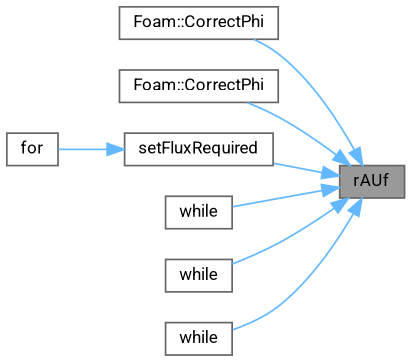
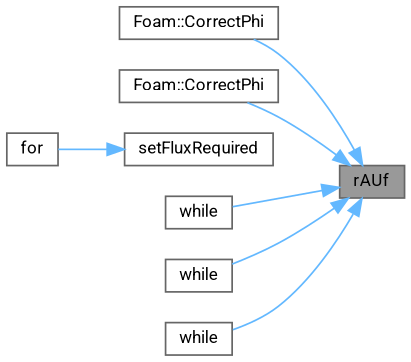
(298, 168) -> none
